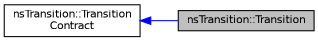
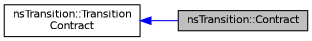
(246, 21) -> (243, 21)
